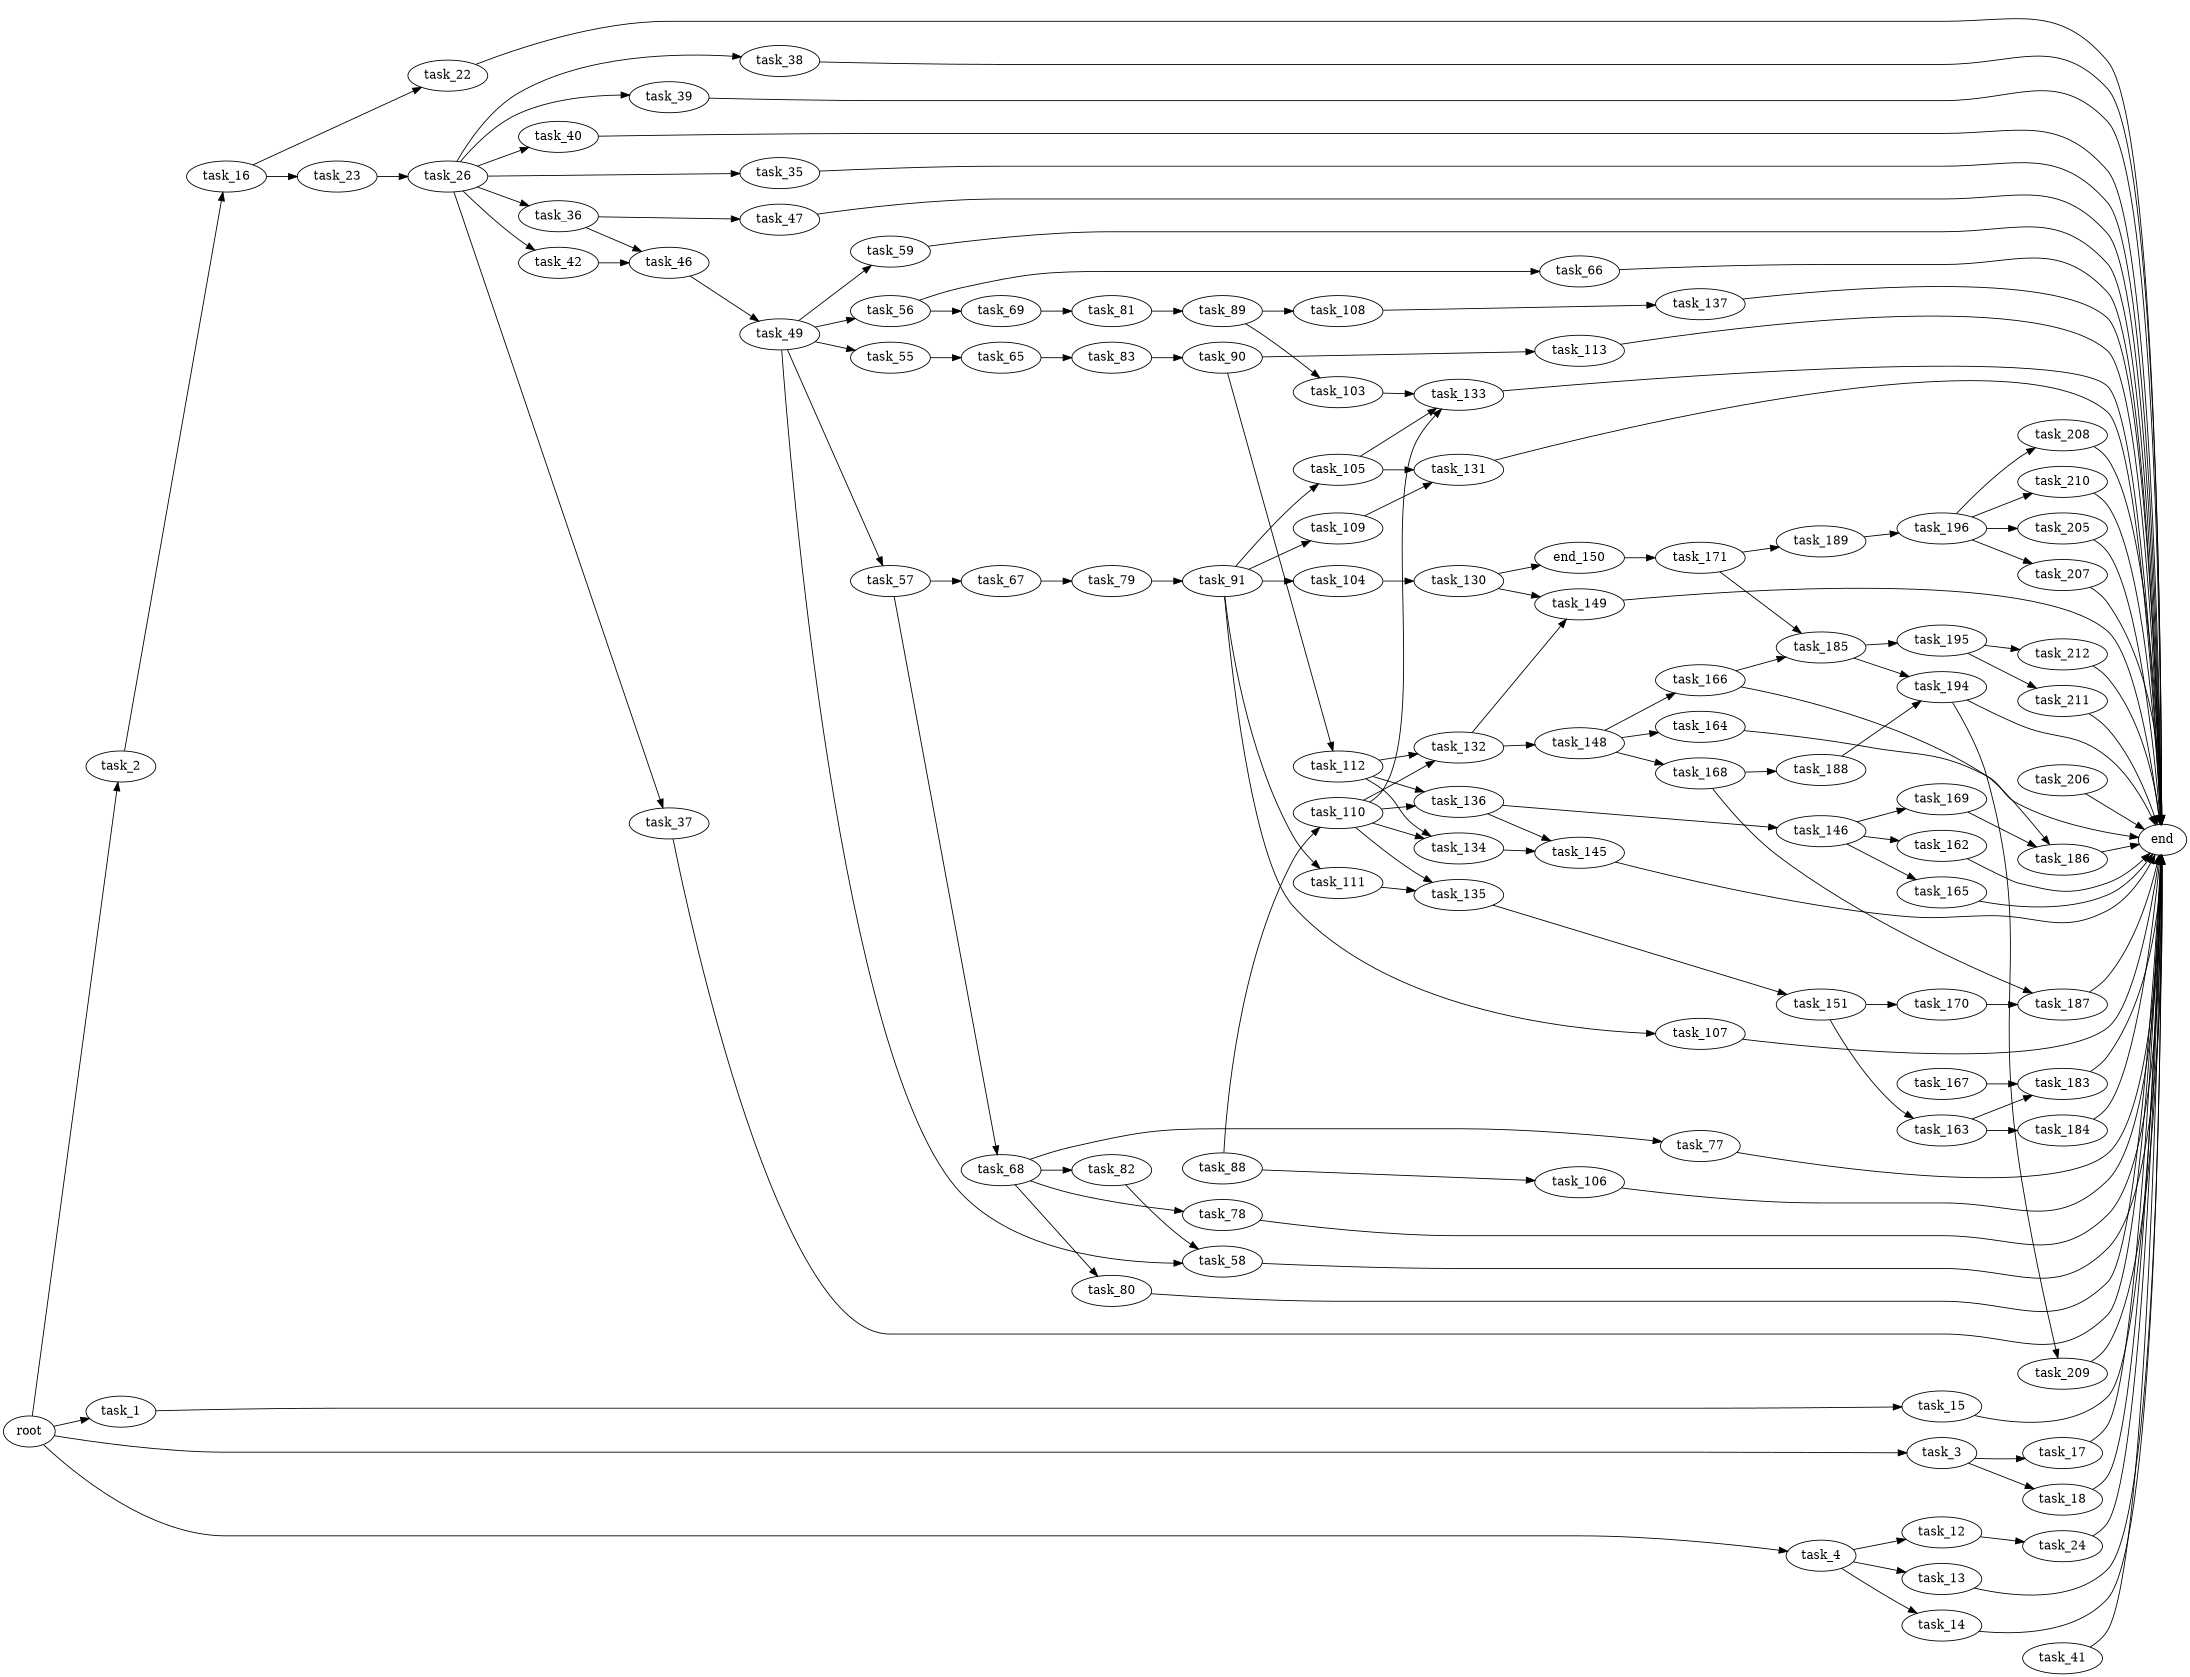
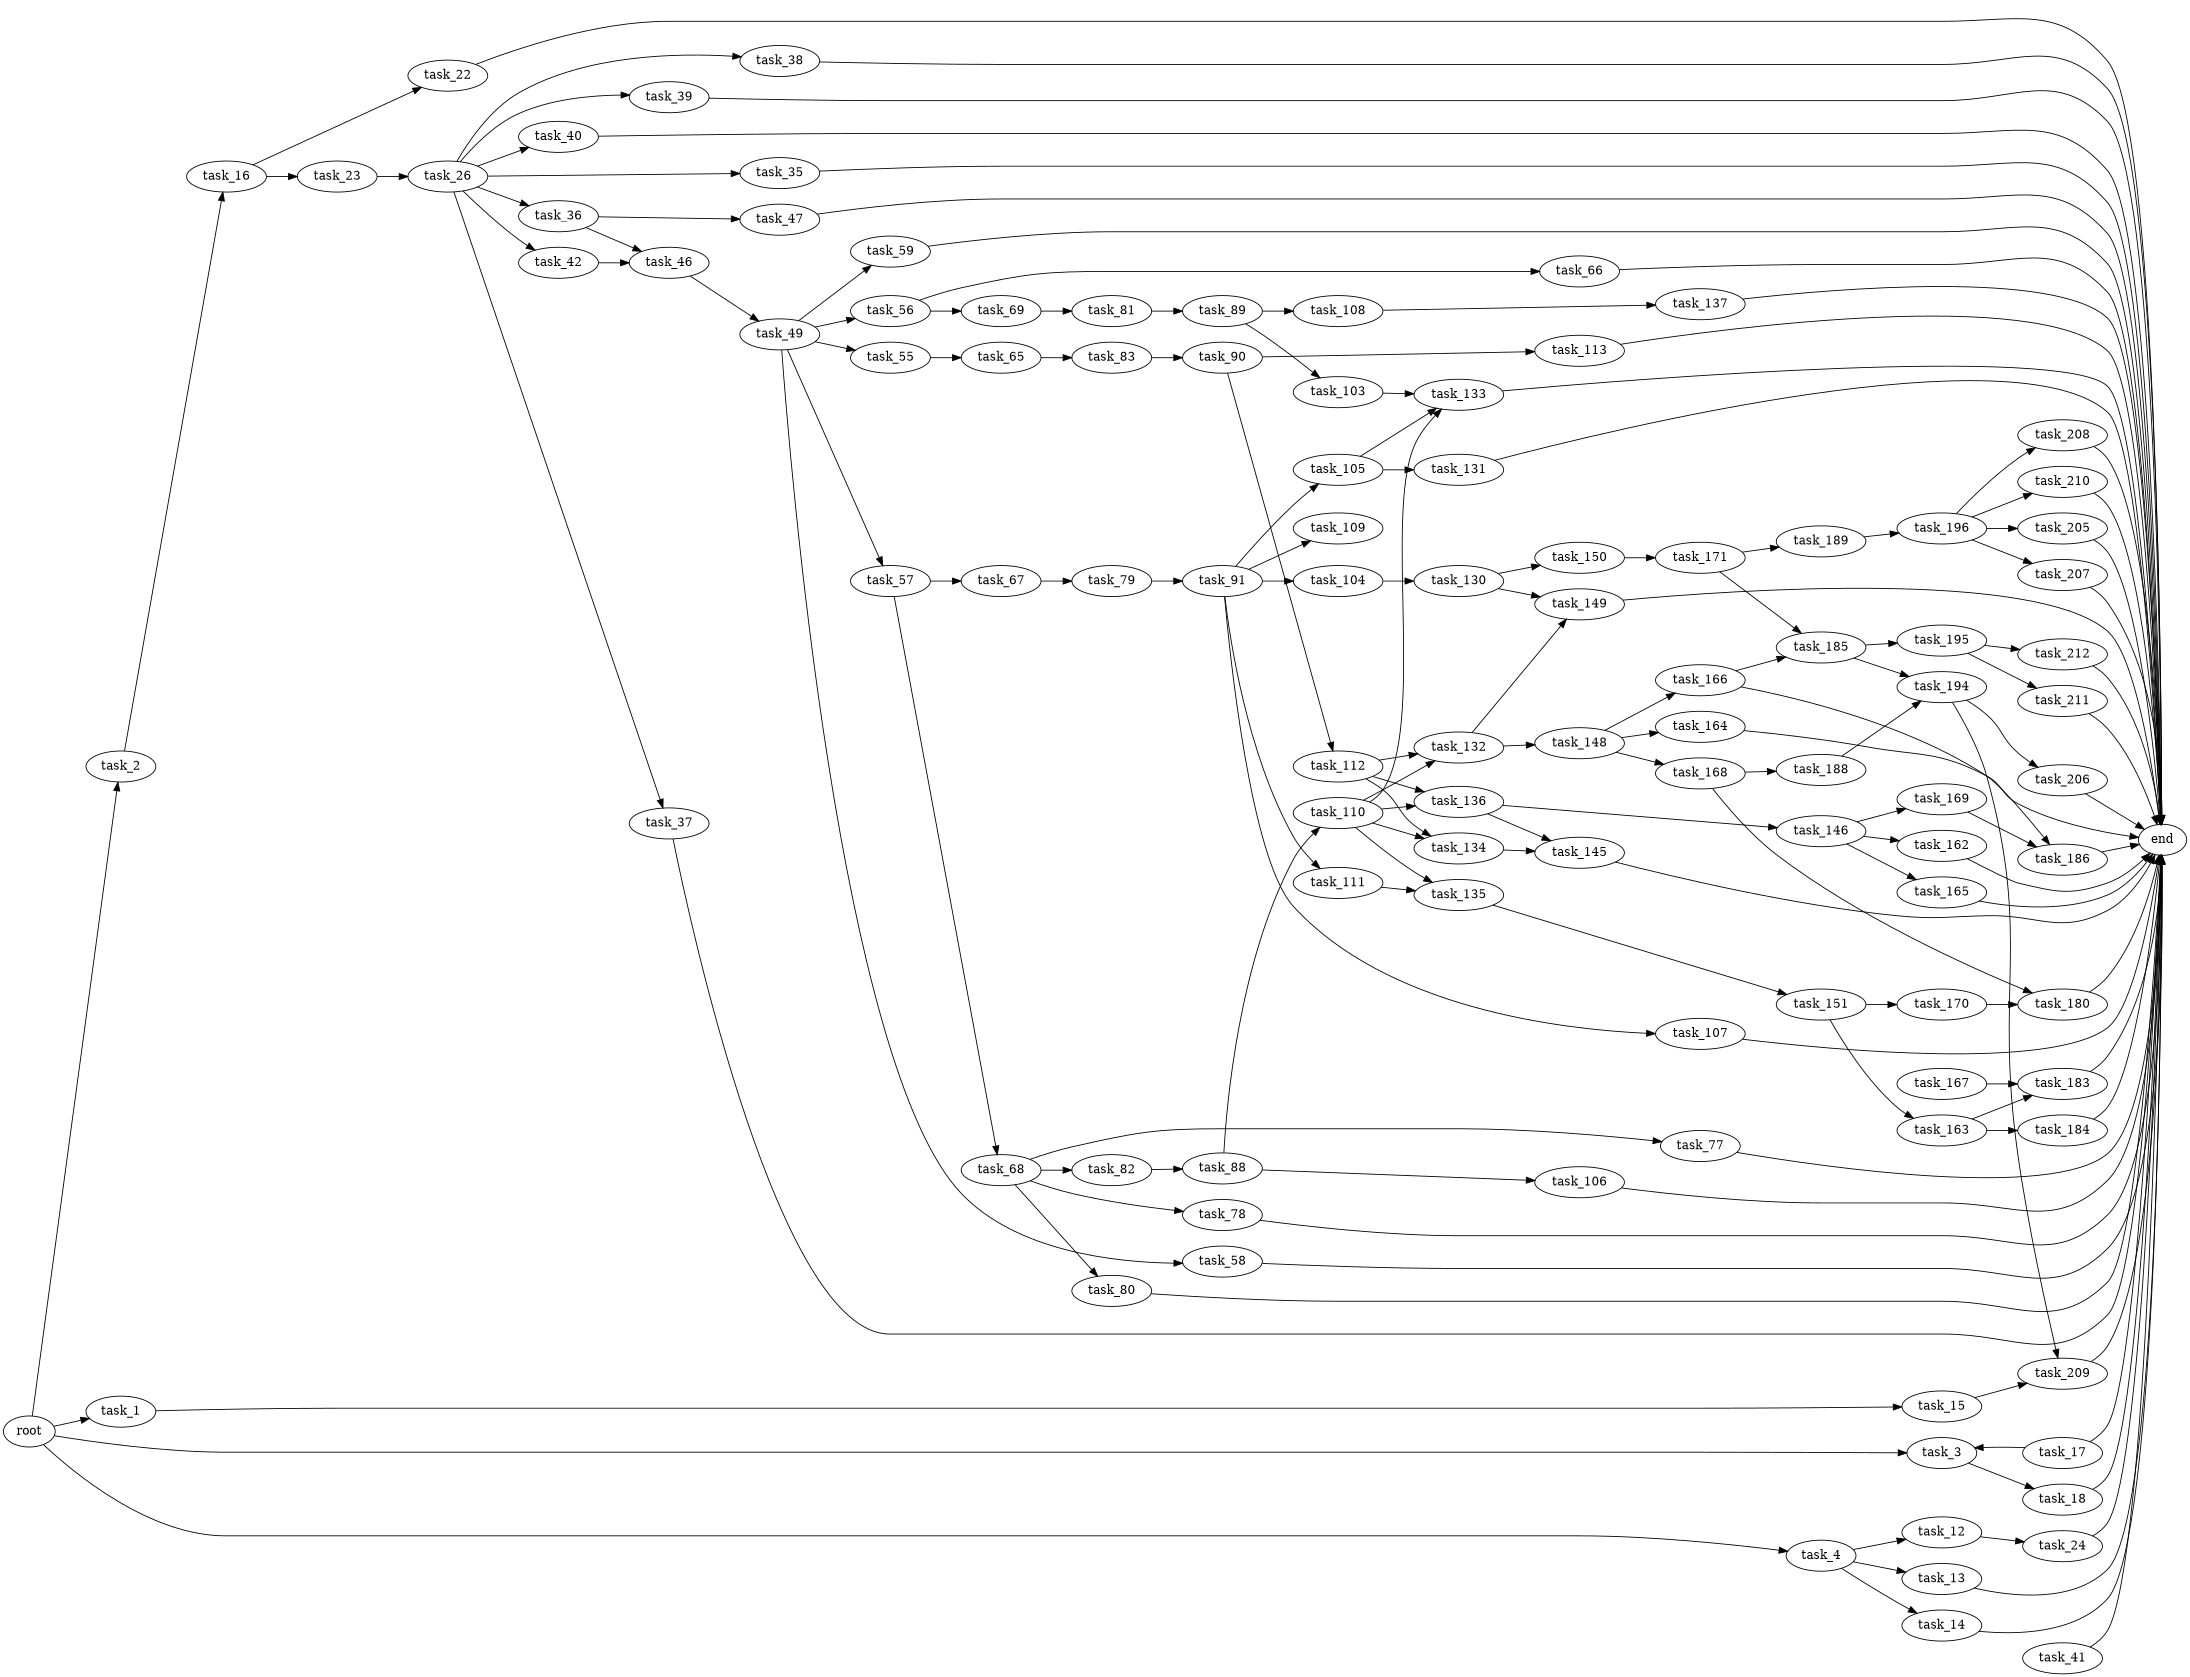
(1394, 501) -> none
(1580, 558) -> (1580, 558)
(2073, 739) -> (2000, 730)
(2063, 1005) -> (2063, 1005)
(2144, 1203) -> (1997, 1392)
(1157, 1216) -> (1163, 1169)
(1995, 1459) -> (2004, 1447)
